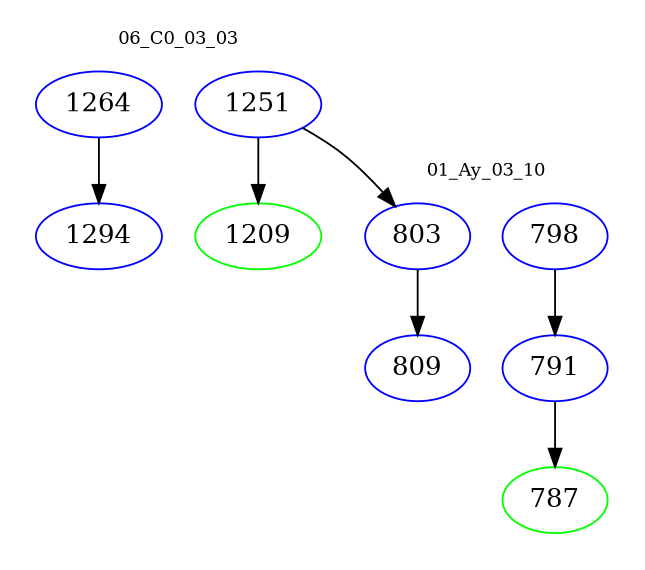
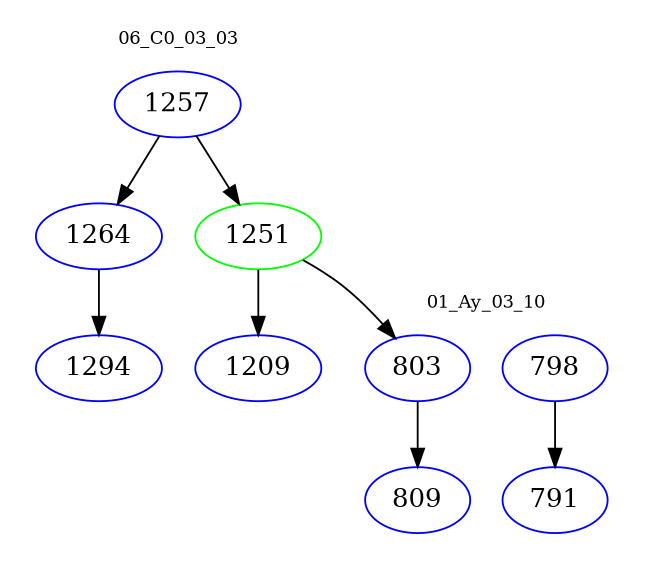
none -> (178, 104)
(258, 104) -> (258, 236)
(258, 236) -> (258, 368)
(555, 500) -> none
